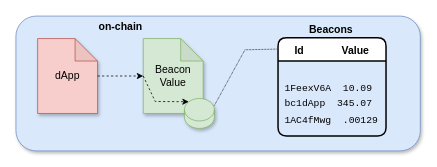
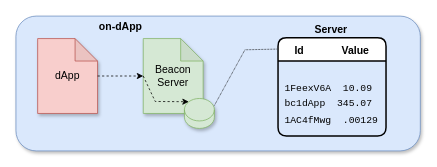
(120, 27) -> (120, 27)
(331, 30) -> (331, 30)
(173, 76) -> (173, 76)
